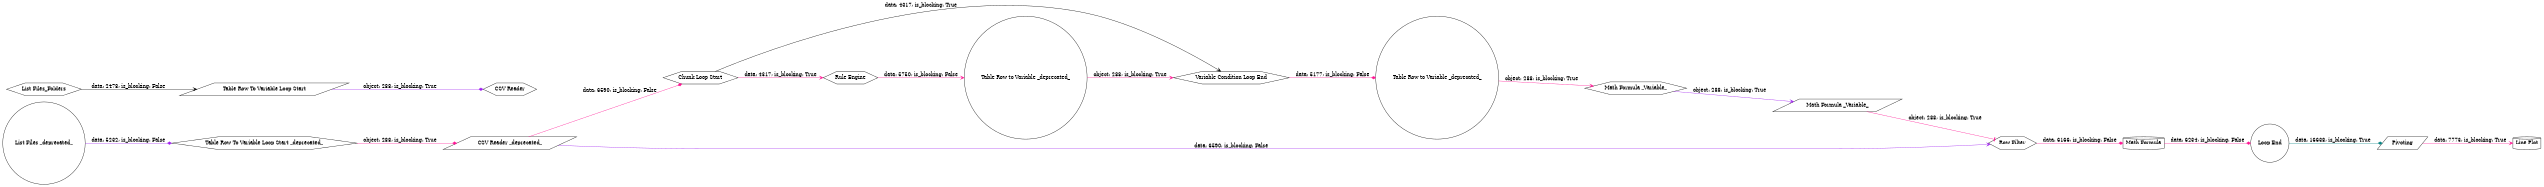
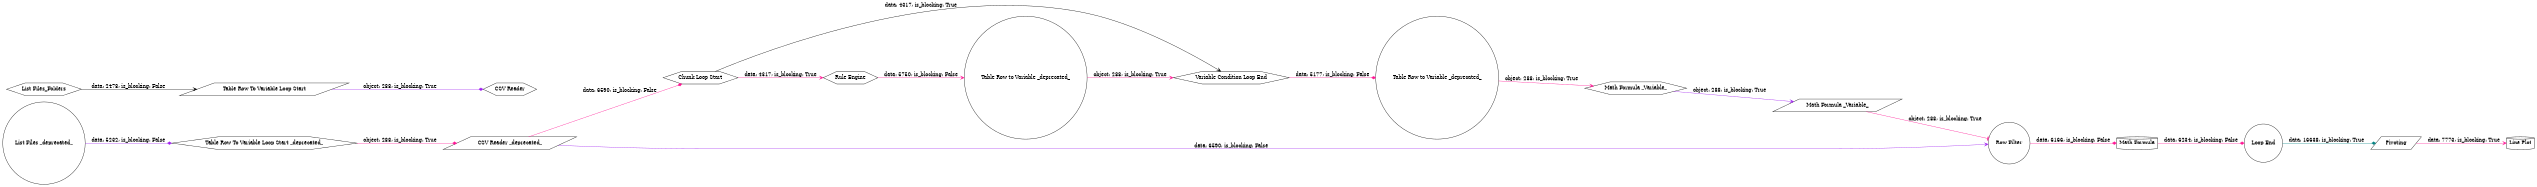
(2012, 143) -> (2009, 143)
